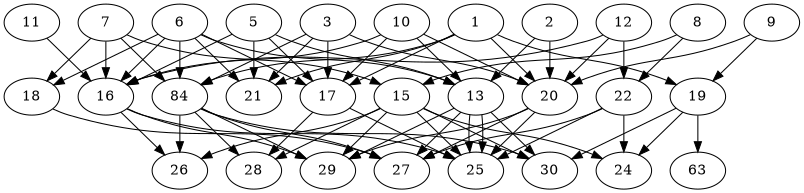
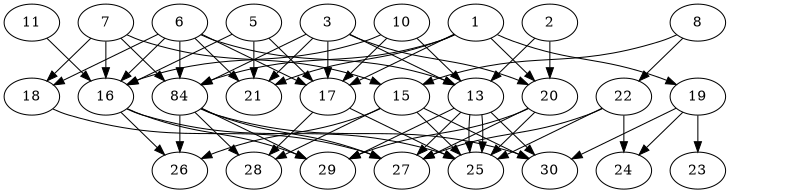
(624, 23) -> none
(772, 23) -> none
(464, 54) -> none
(360, 59) -> (411, 64)
(371, 127) -> none
(551, 141) -> none
(698, 171) -> (698, 171)
